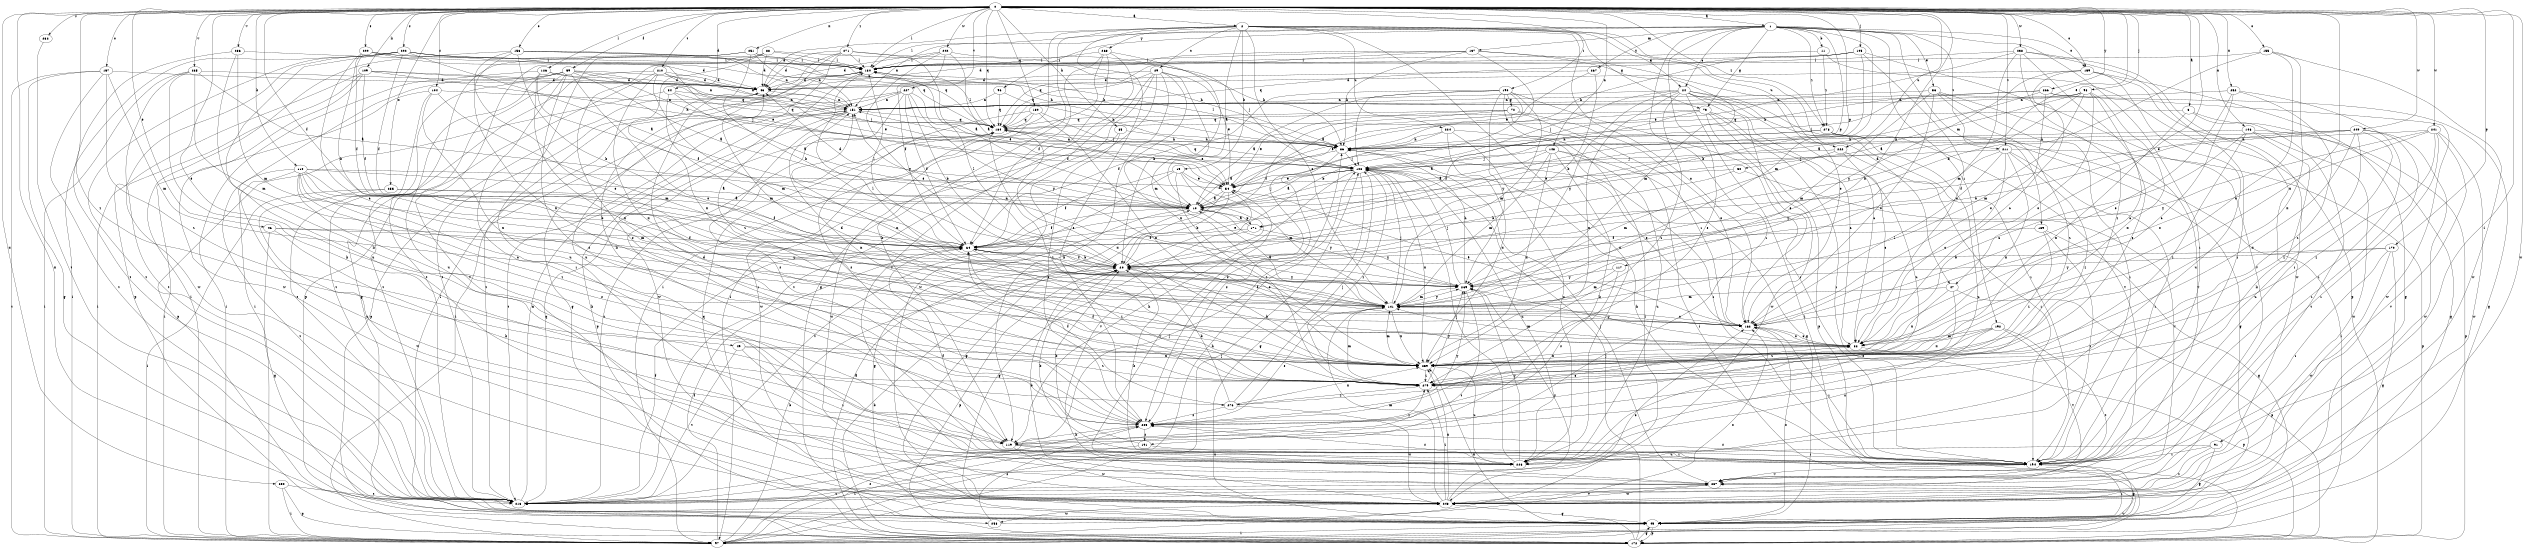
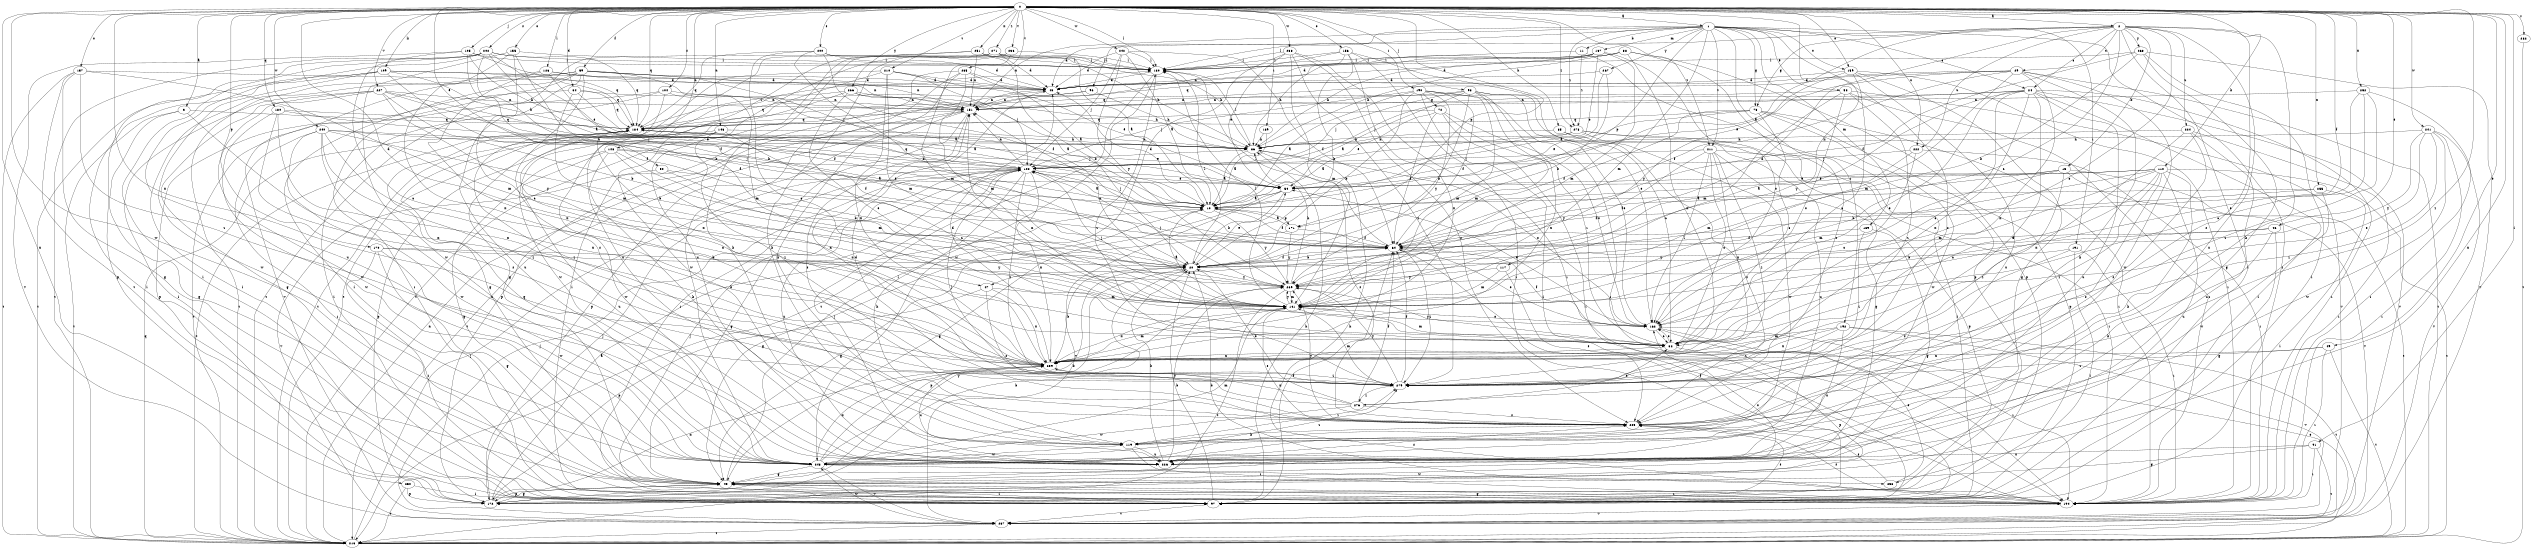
none -> (1266, 130)
(1123, 294) -> none
(671, 331) -> none
(2090, 340) -> none
(1145, 434) -> (1860, 354)
